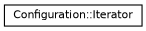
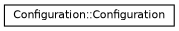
(73, 16) -> (89, 16)
